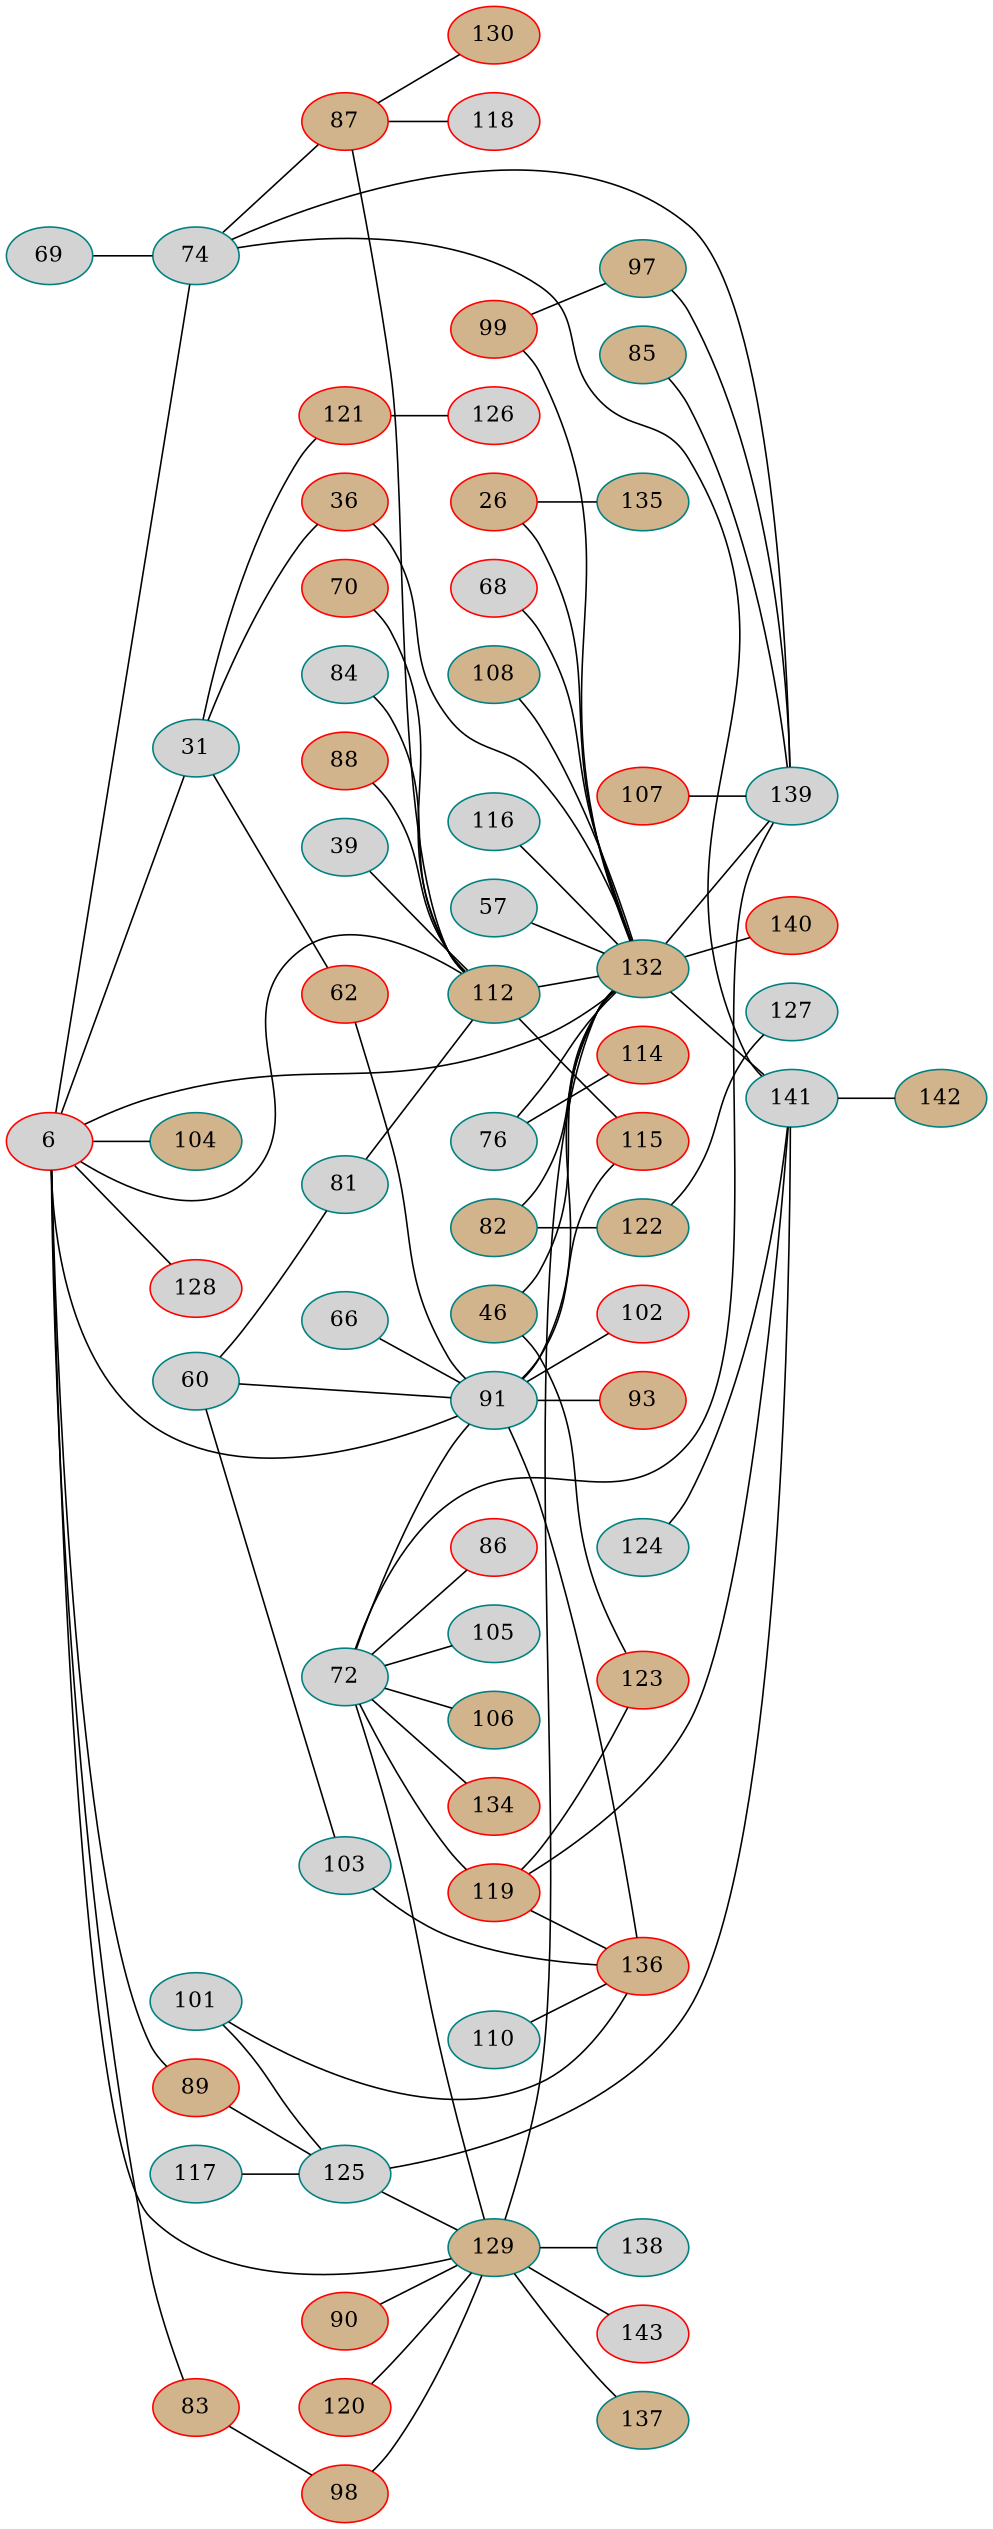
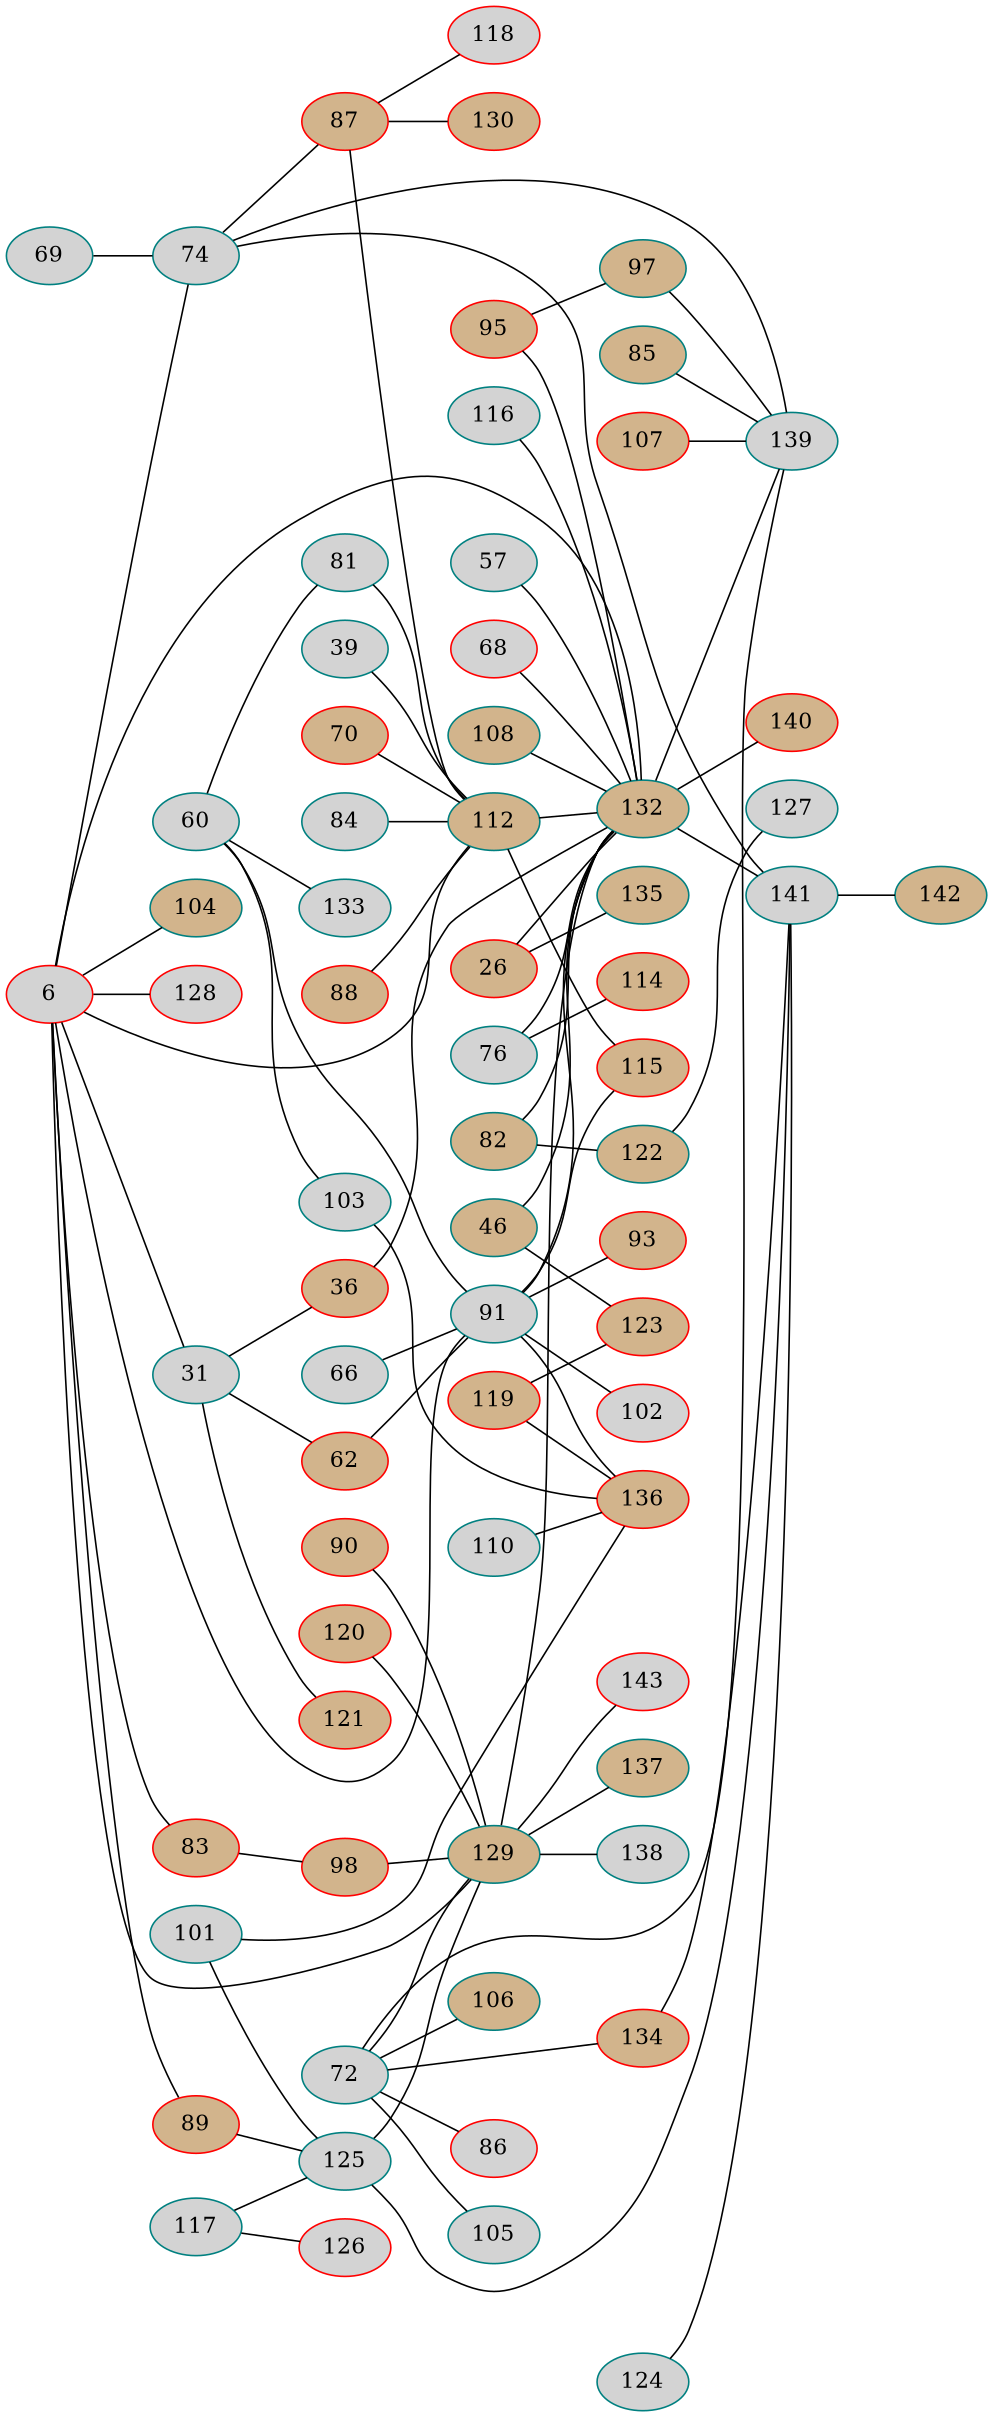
(494, 329) -> (494, 329)
(420, 416) -> (271, 2237)
none -> (345, 908)
(404, 1532) -> none
(740, 1538) -> (753, 1473)
(408, 1790) -> none
